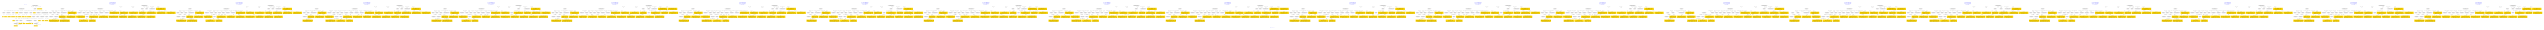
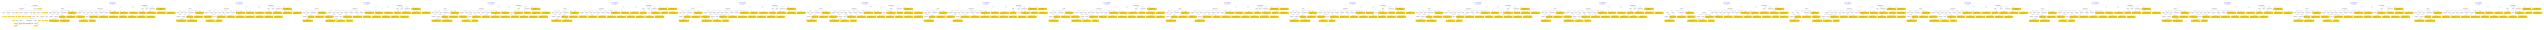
(45, 13) -> (45, 13)
